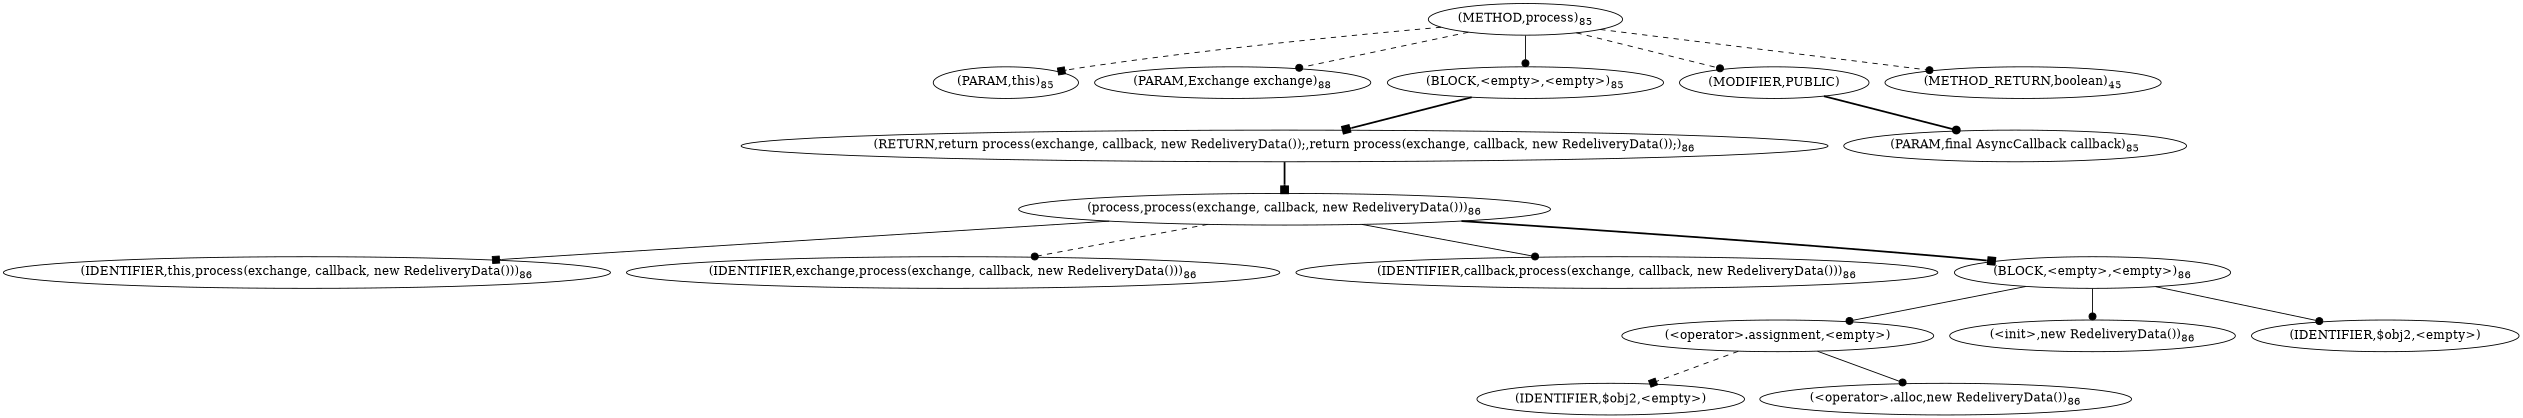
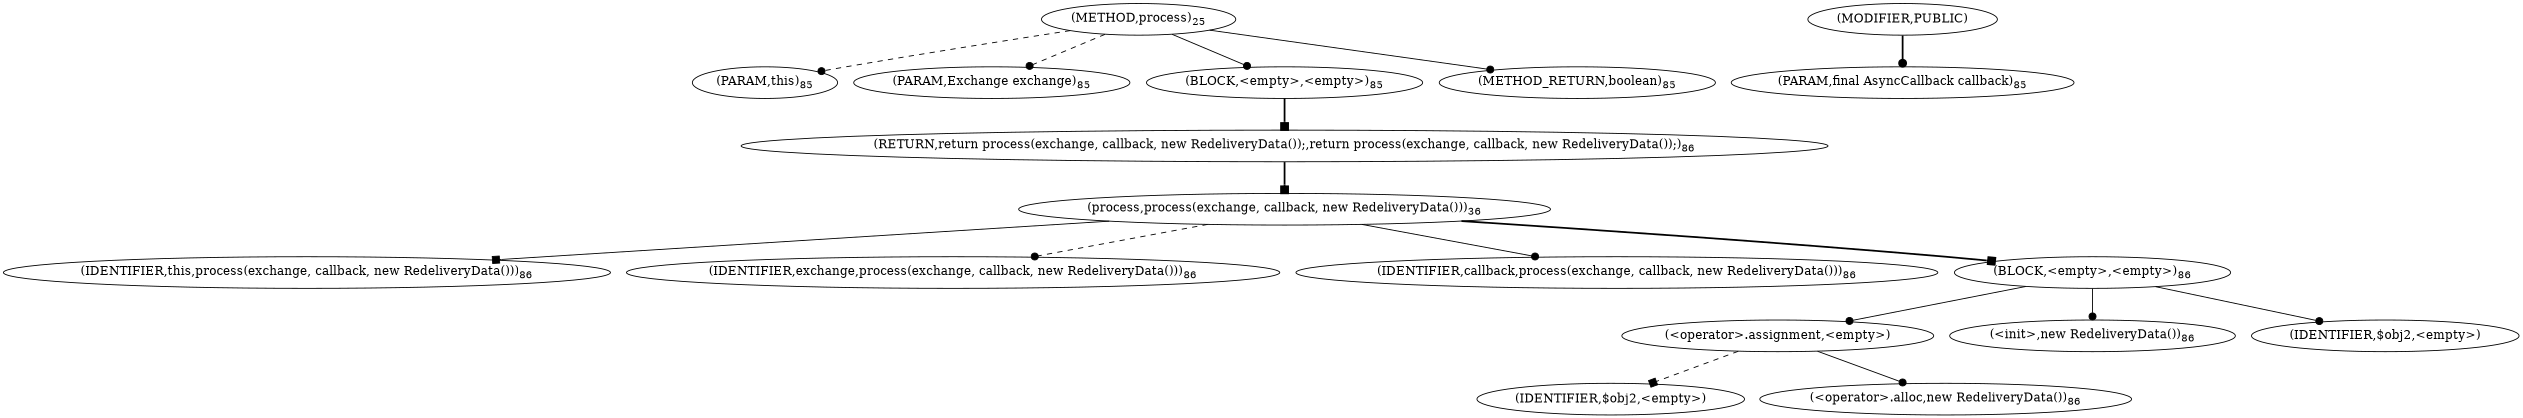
(1586, 18) -> (1199, 18)
(1254, 46) -> (948, 50)
(1646, 50) -> none
(1763, 50) -> (1348, 50)
(1325, 81) -> (1084, 81)
(2115, 81) -> (1670, 81)
(1475, 208) -> (1475, 208)
